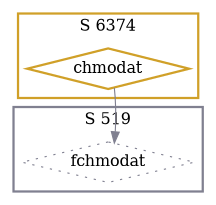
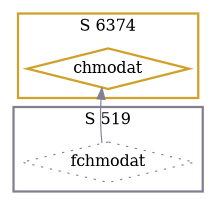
(116, 114) -> (101, 121)
